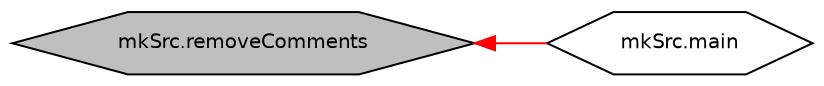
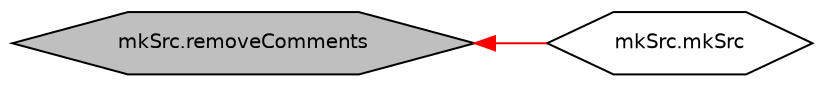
(680, 43) -> (680, 43)
